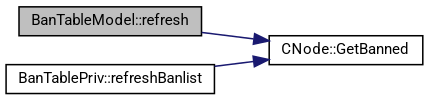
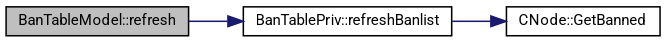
(228, 36) -> (208, 21)
